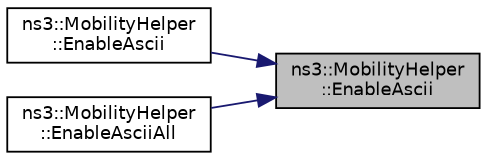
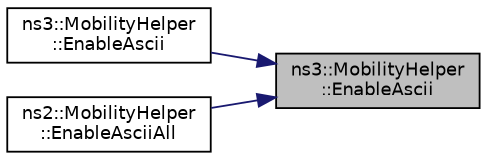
(109, 124) -> (109, 124)
